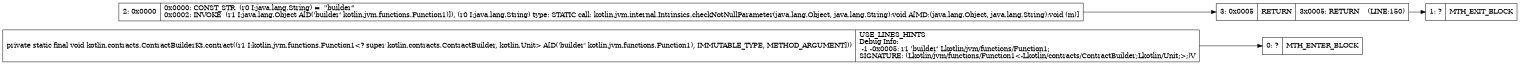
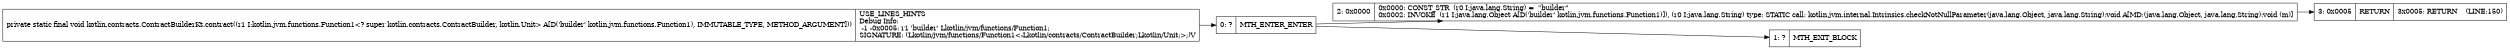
(1415, 12) -> (1540, 32)
none -> (1377, 23)
(1322, 46) -> (1276, 25)
